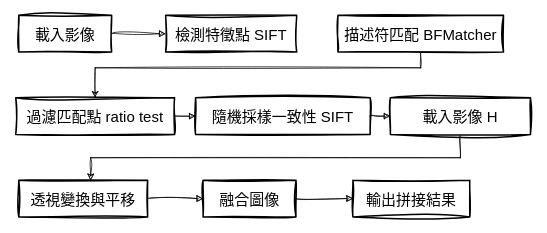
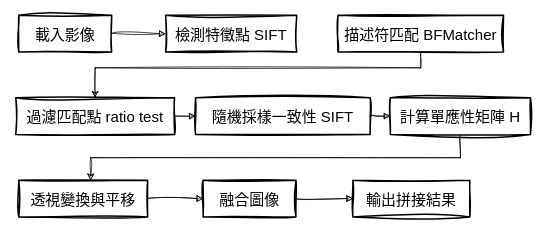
(461, 117) -> (461, 117)
